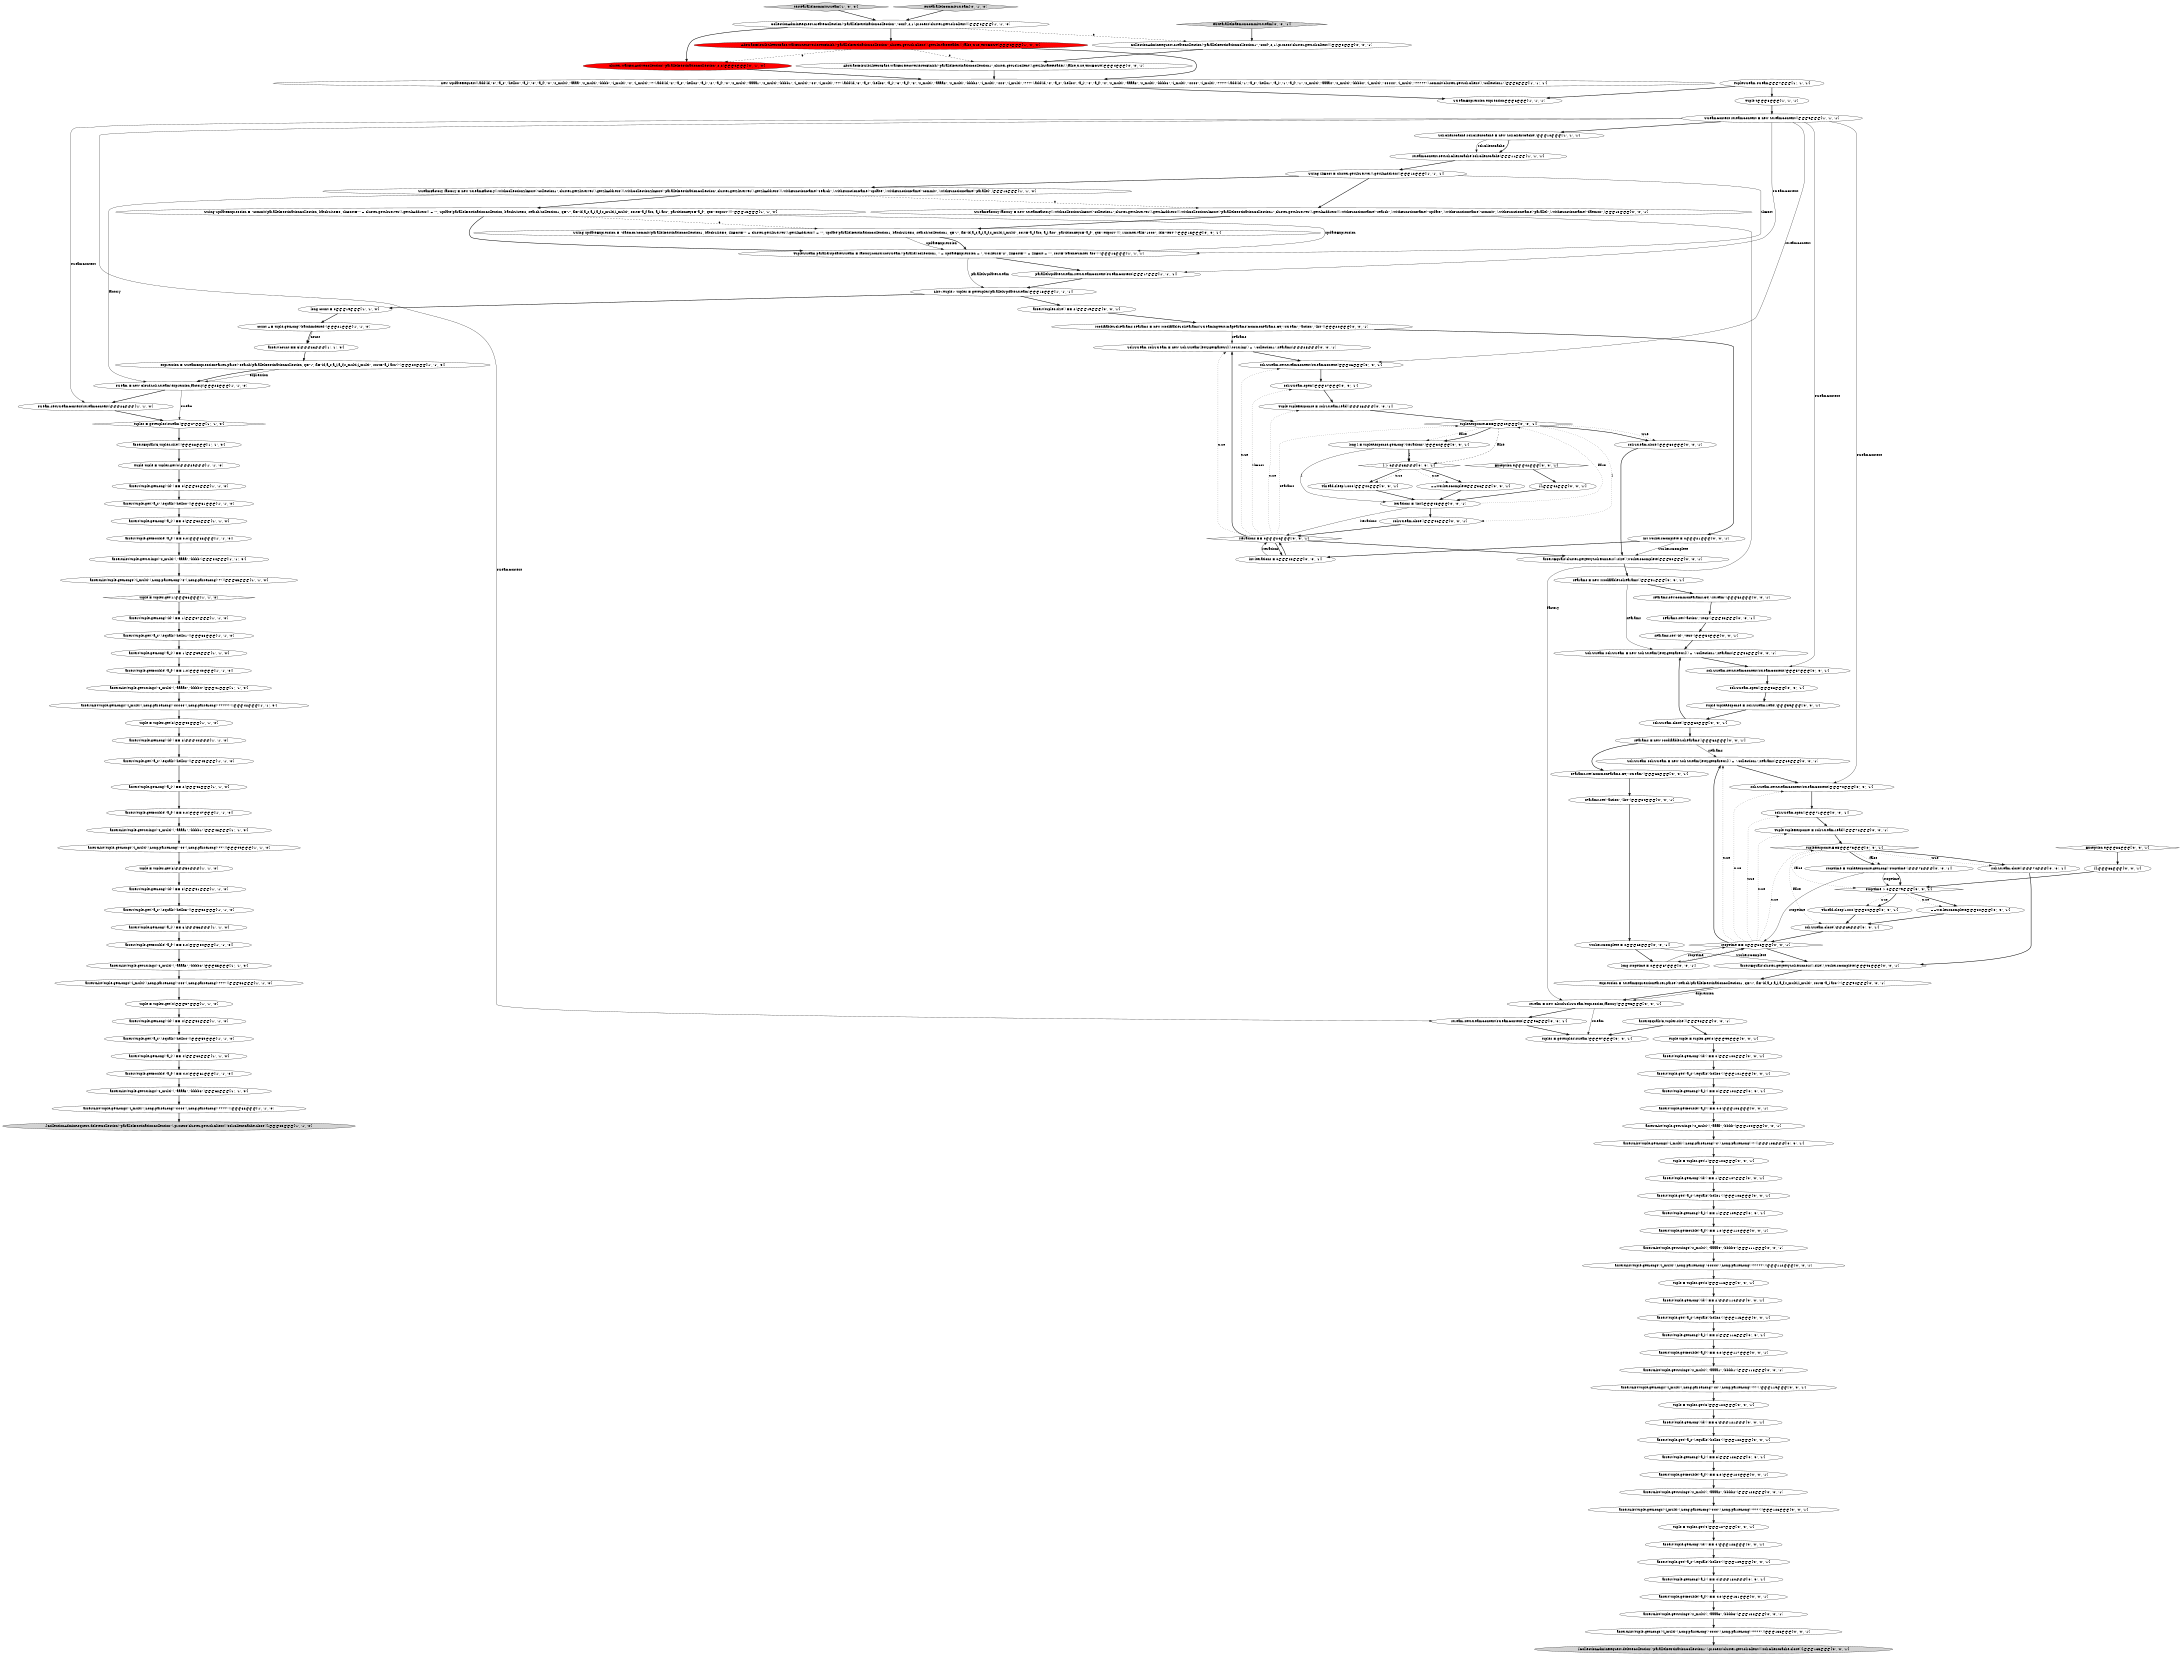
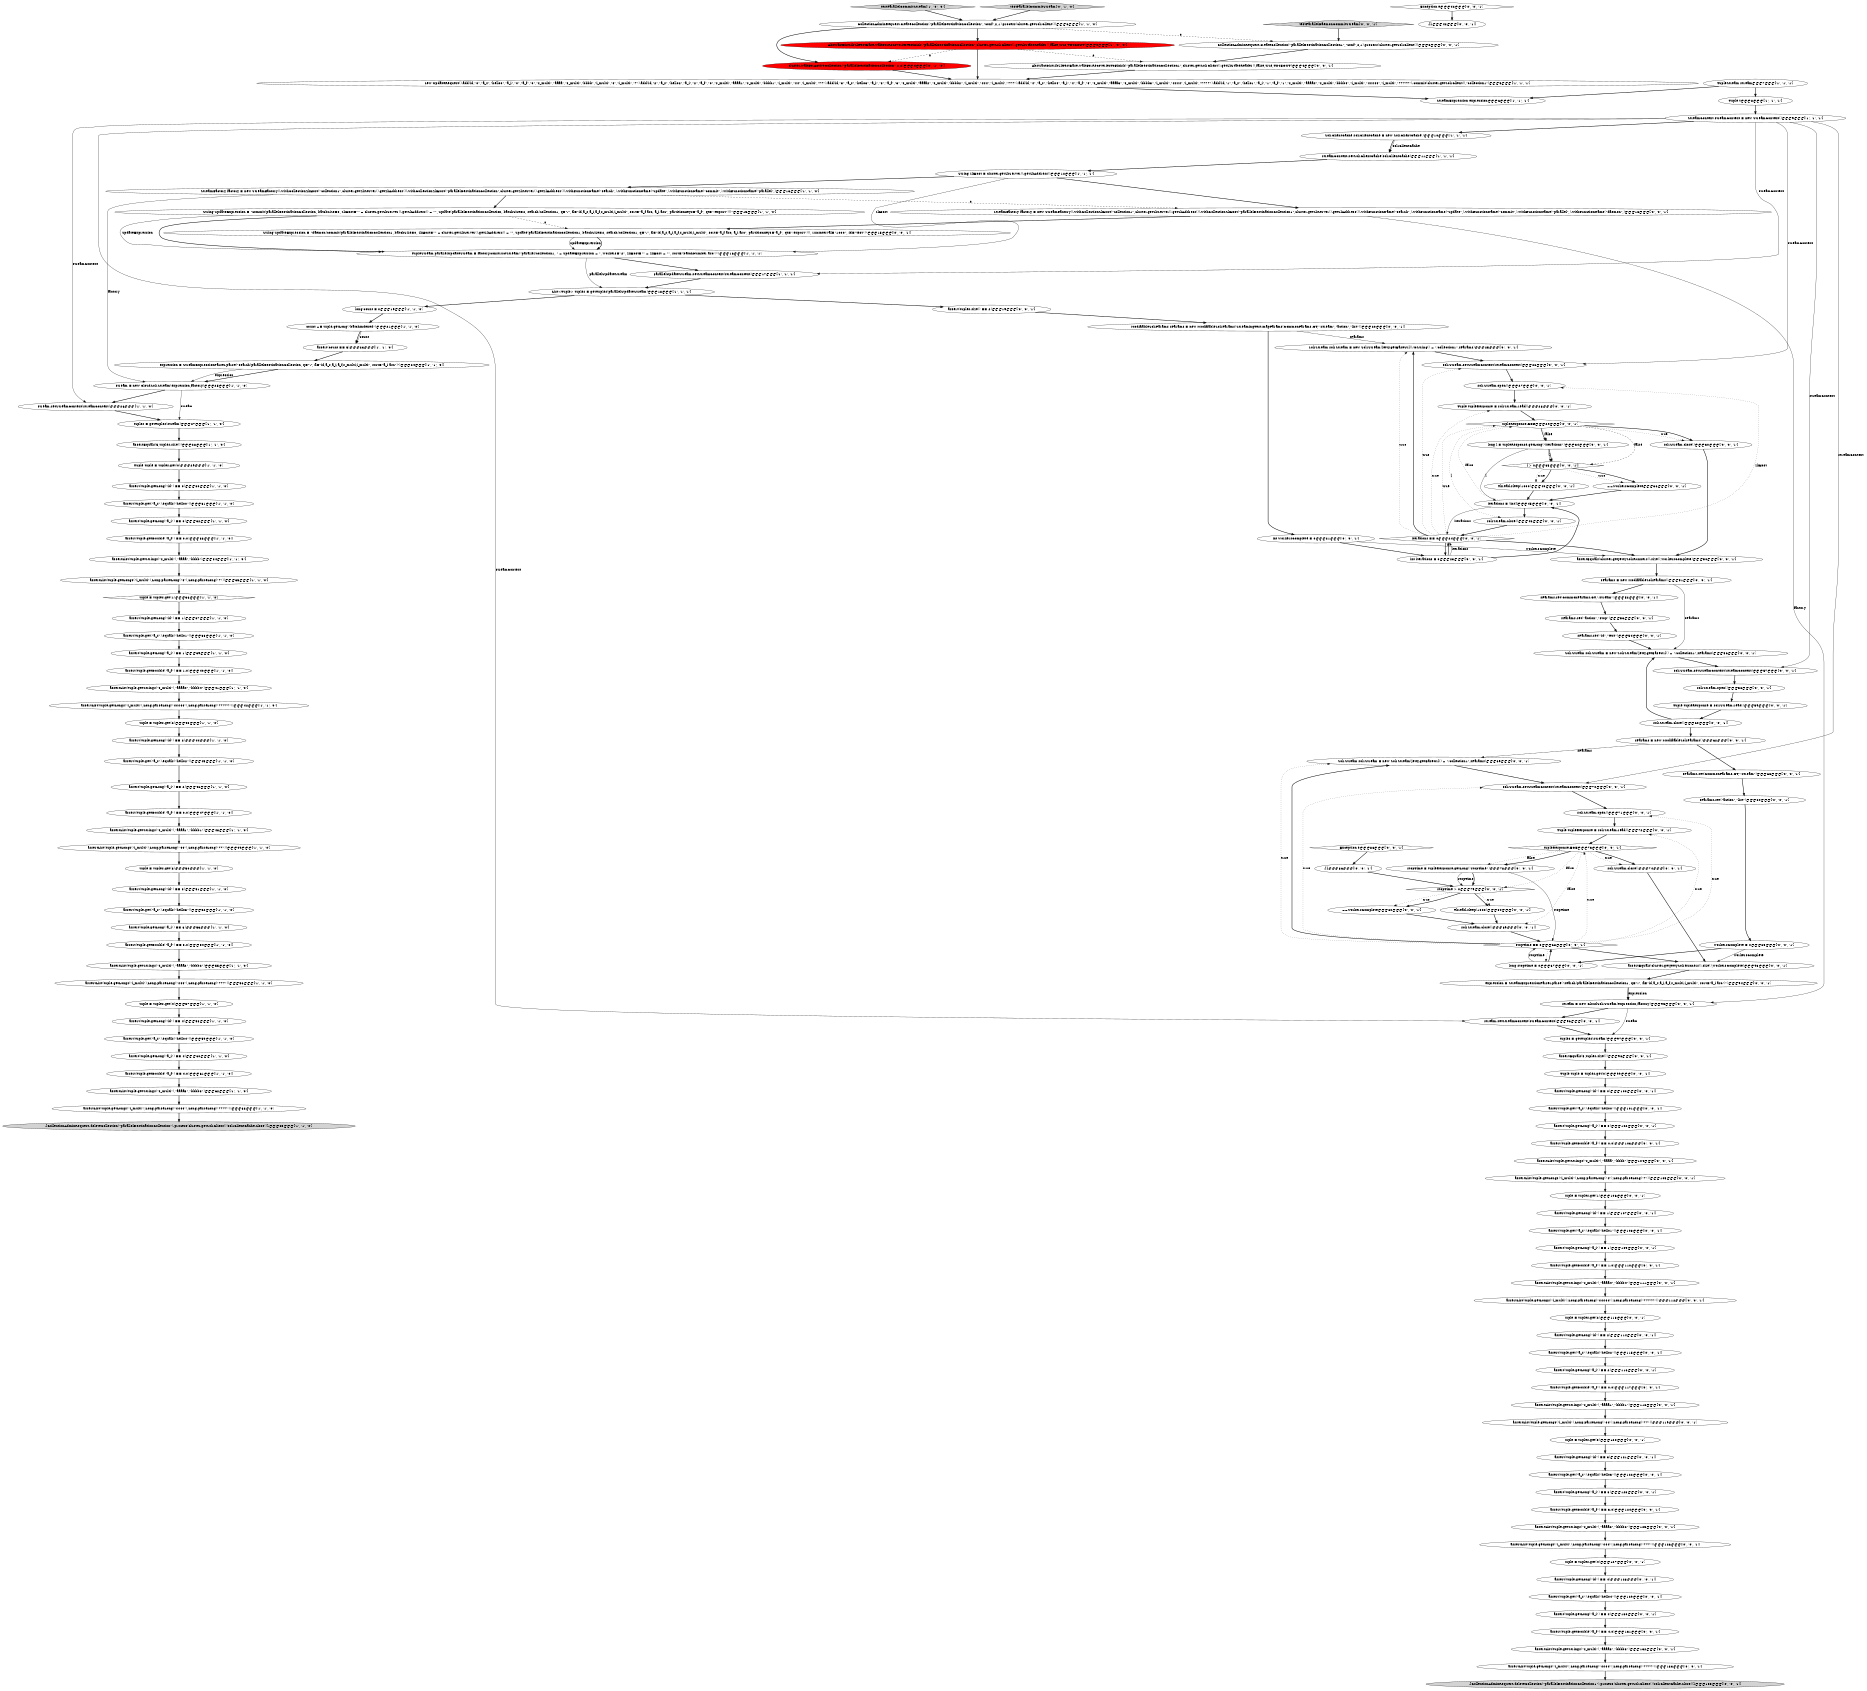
(179, 424) -> (179, 424)
(1287, 486) -> (1446, 486)
(1500, 495) -> (1558, 550)
(1637, 1030) -> (1605, 1046)
